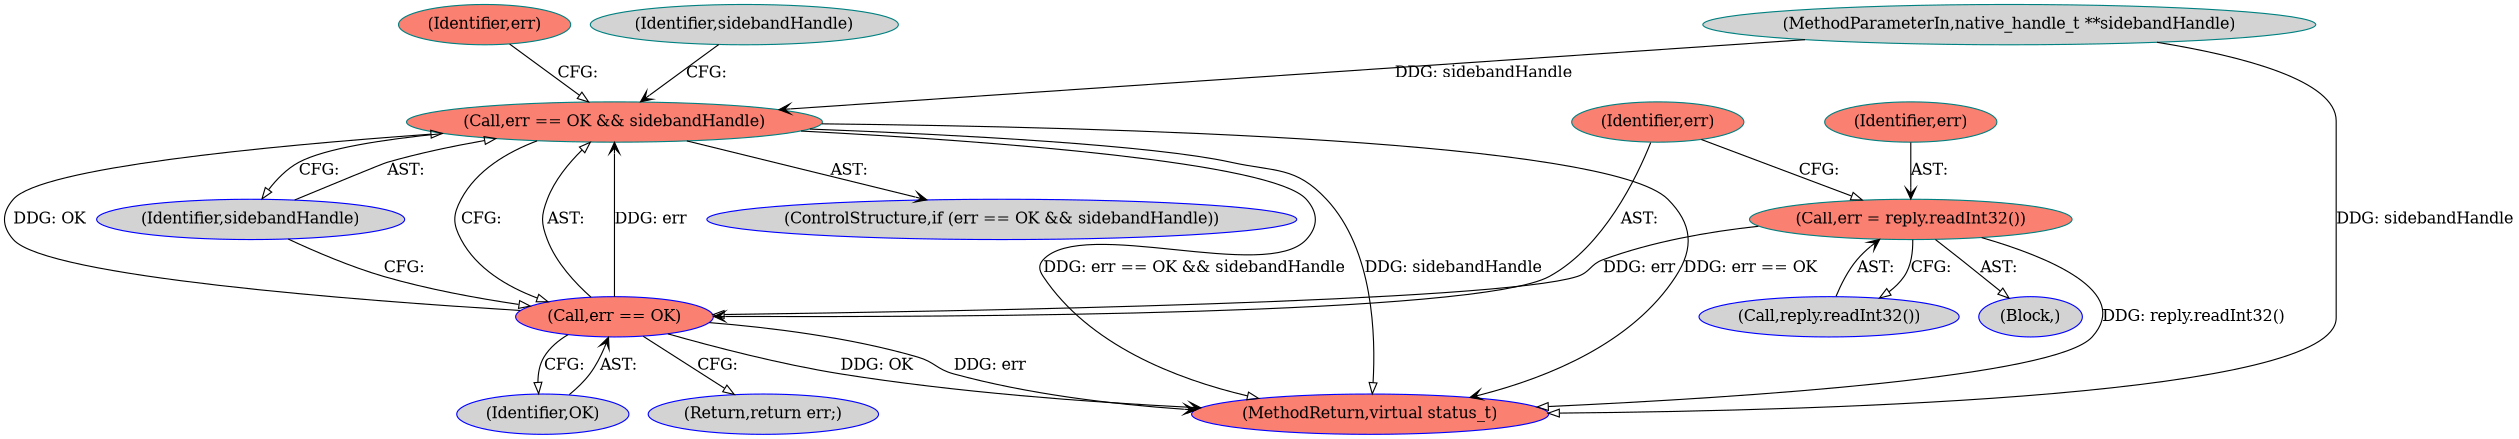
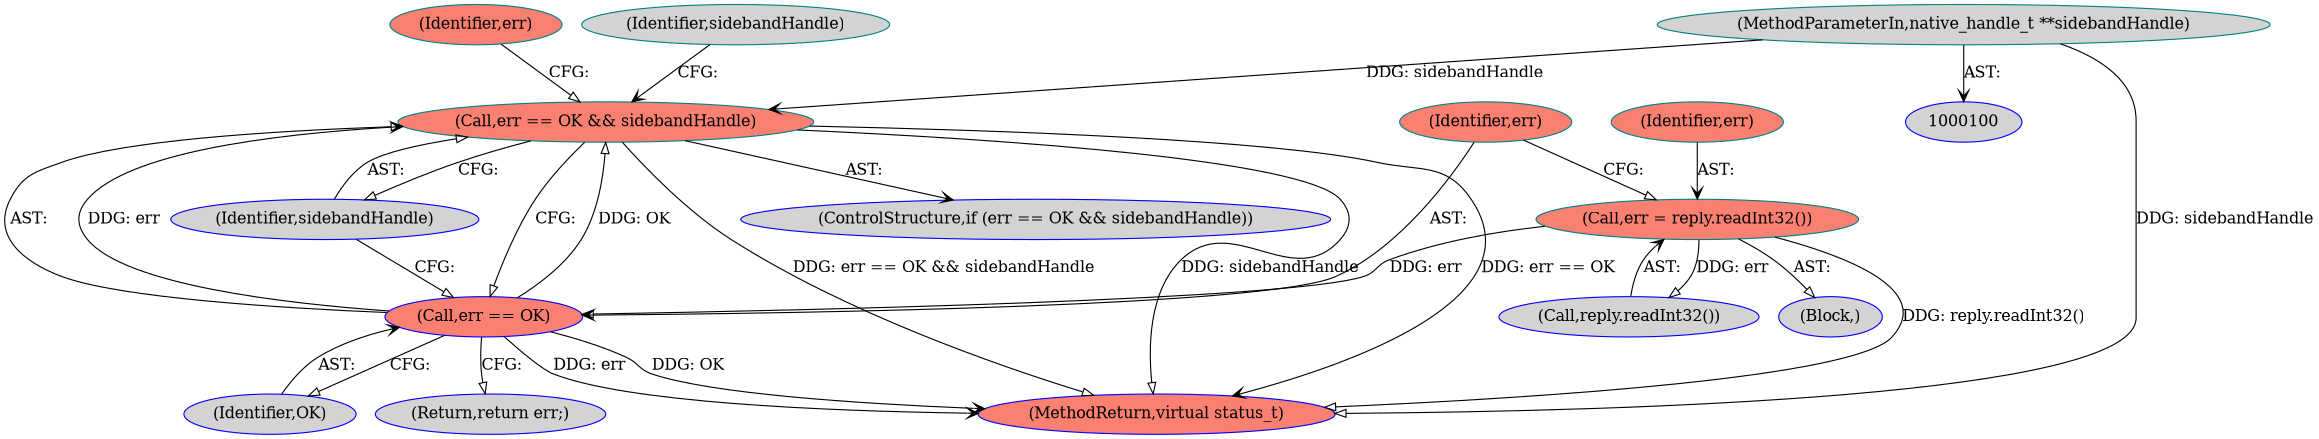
none -> (1964, 122)
(1934, 268) -> (1733, 268)
